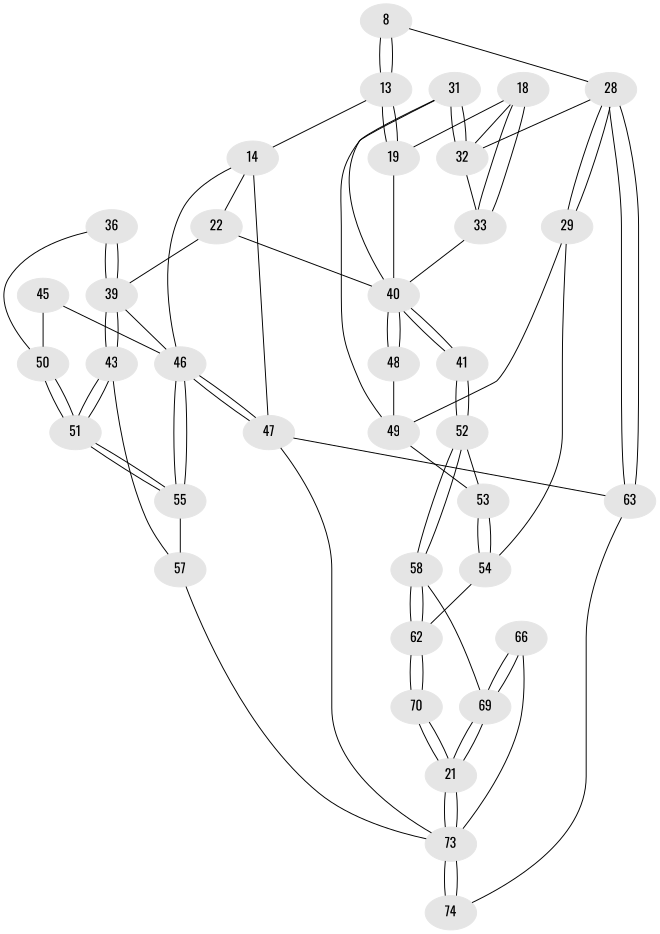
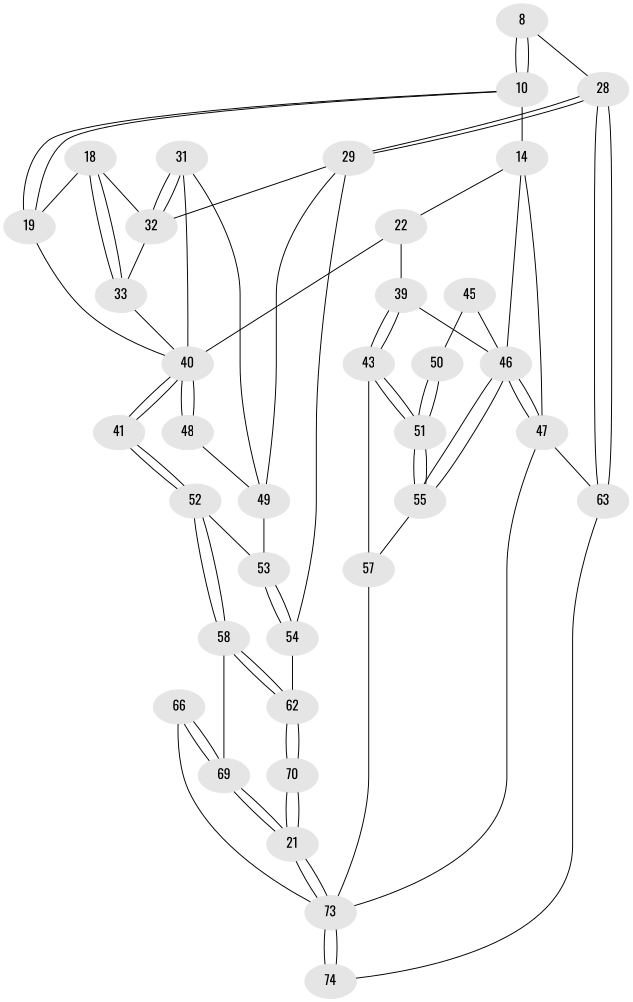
(386, 90) -> (522, 90)
(537, 124) -> (250, 193)
(112, 227) -> none
